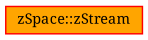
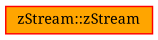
(74, 20) -> (79, 20)
